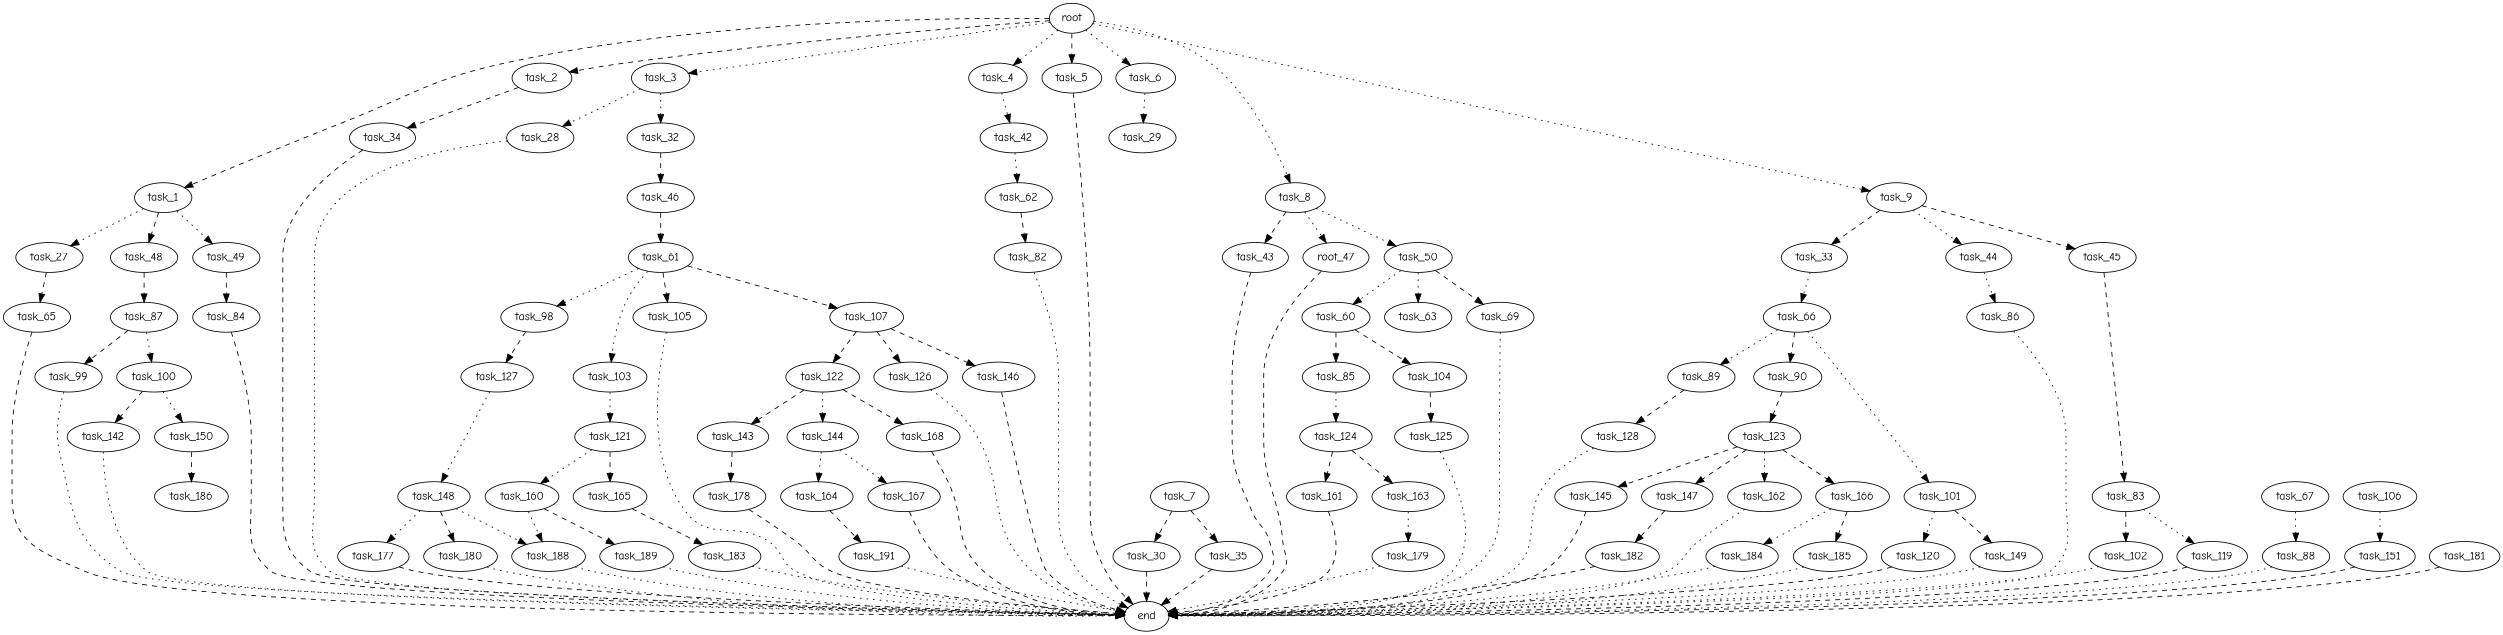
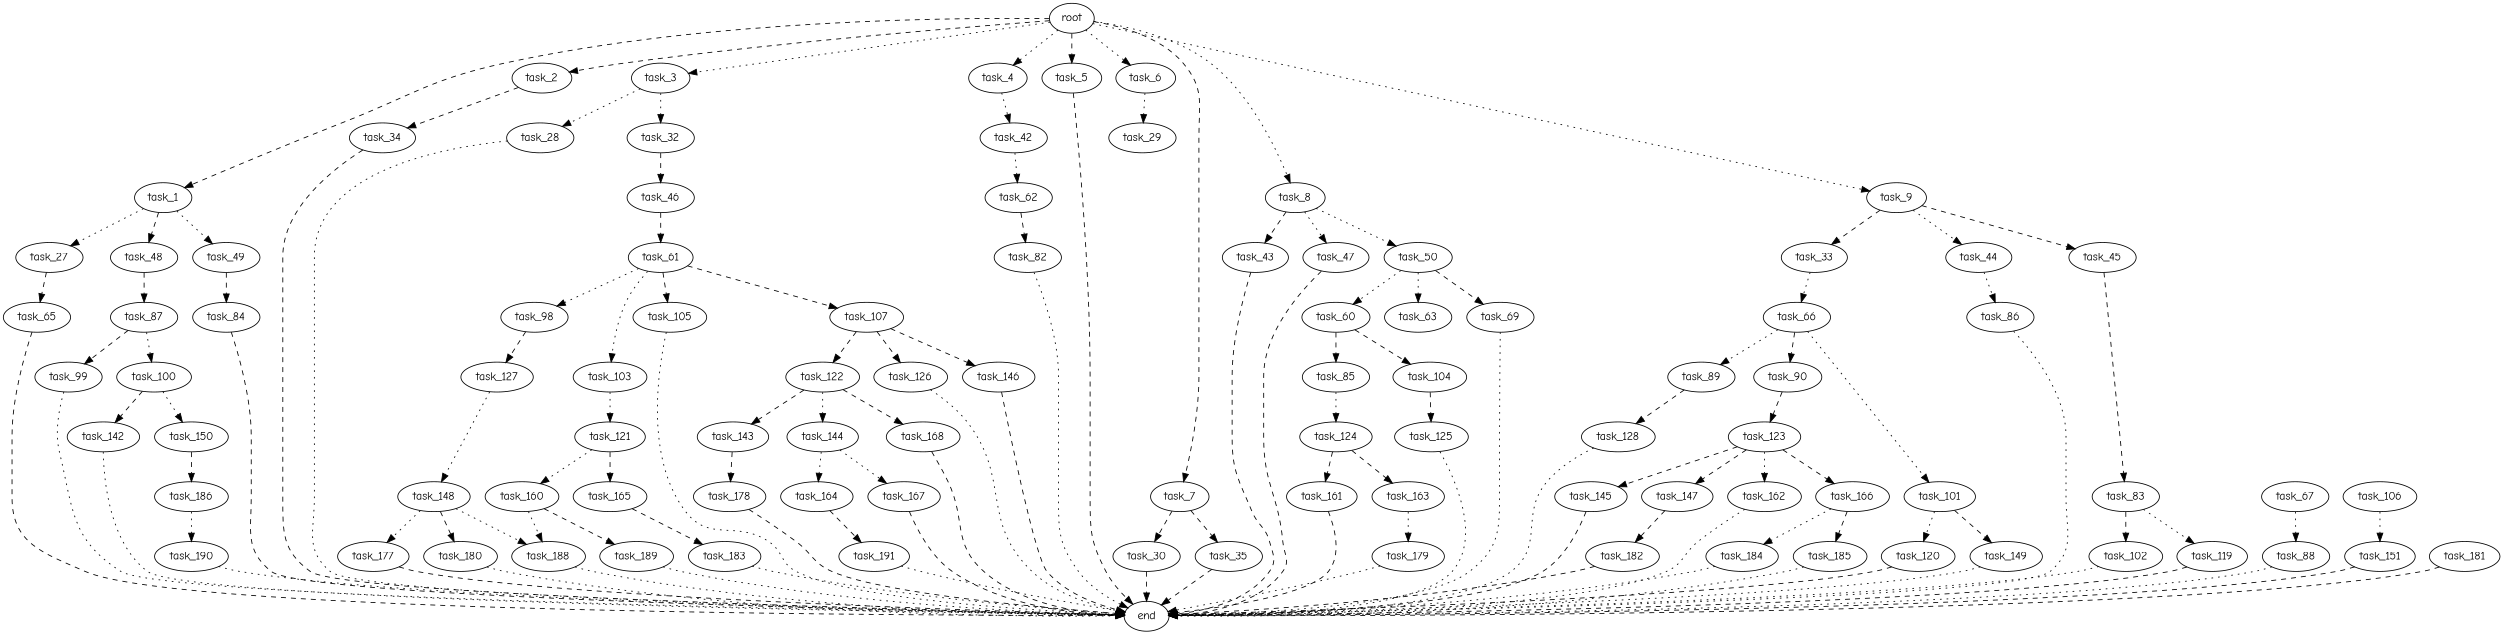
none -> (1199, 217)
(1336, 257) -> (1336, 257)
none -> (191, 556)
